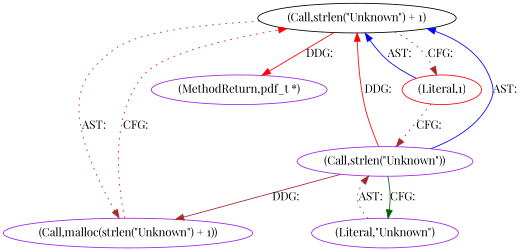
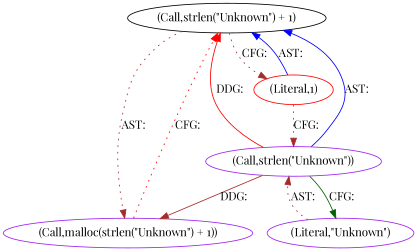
(239, 90) -> none
